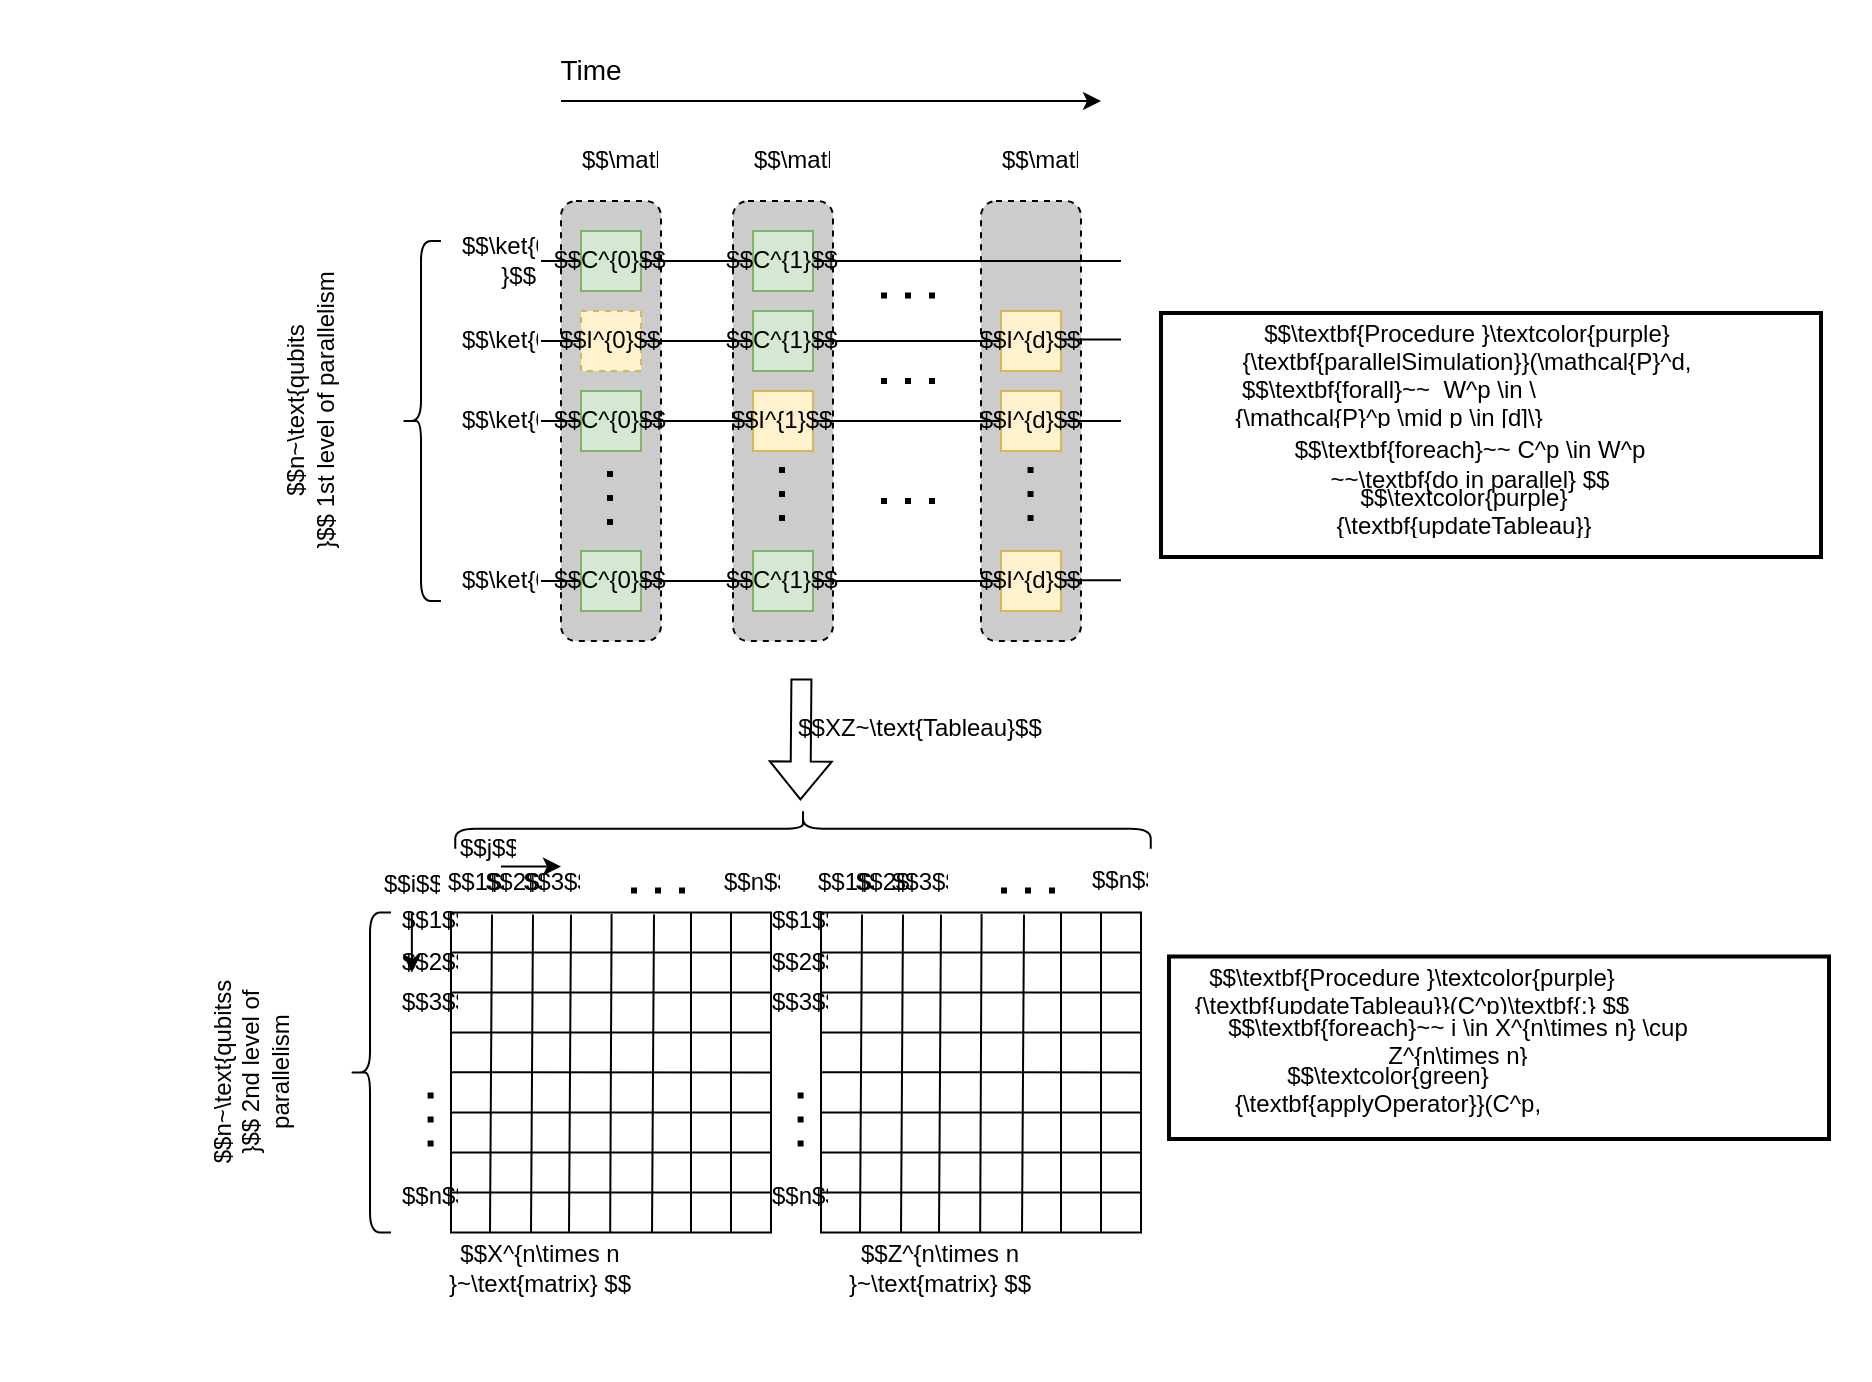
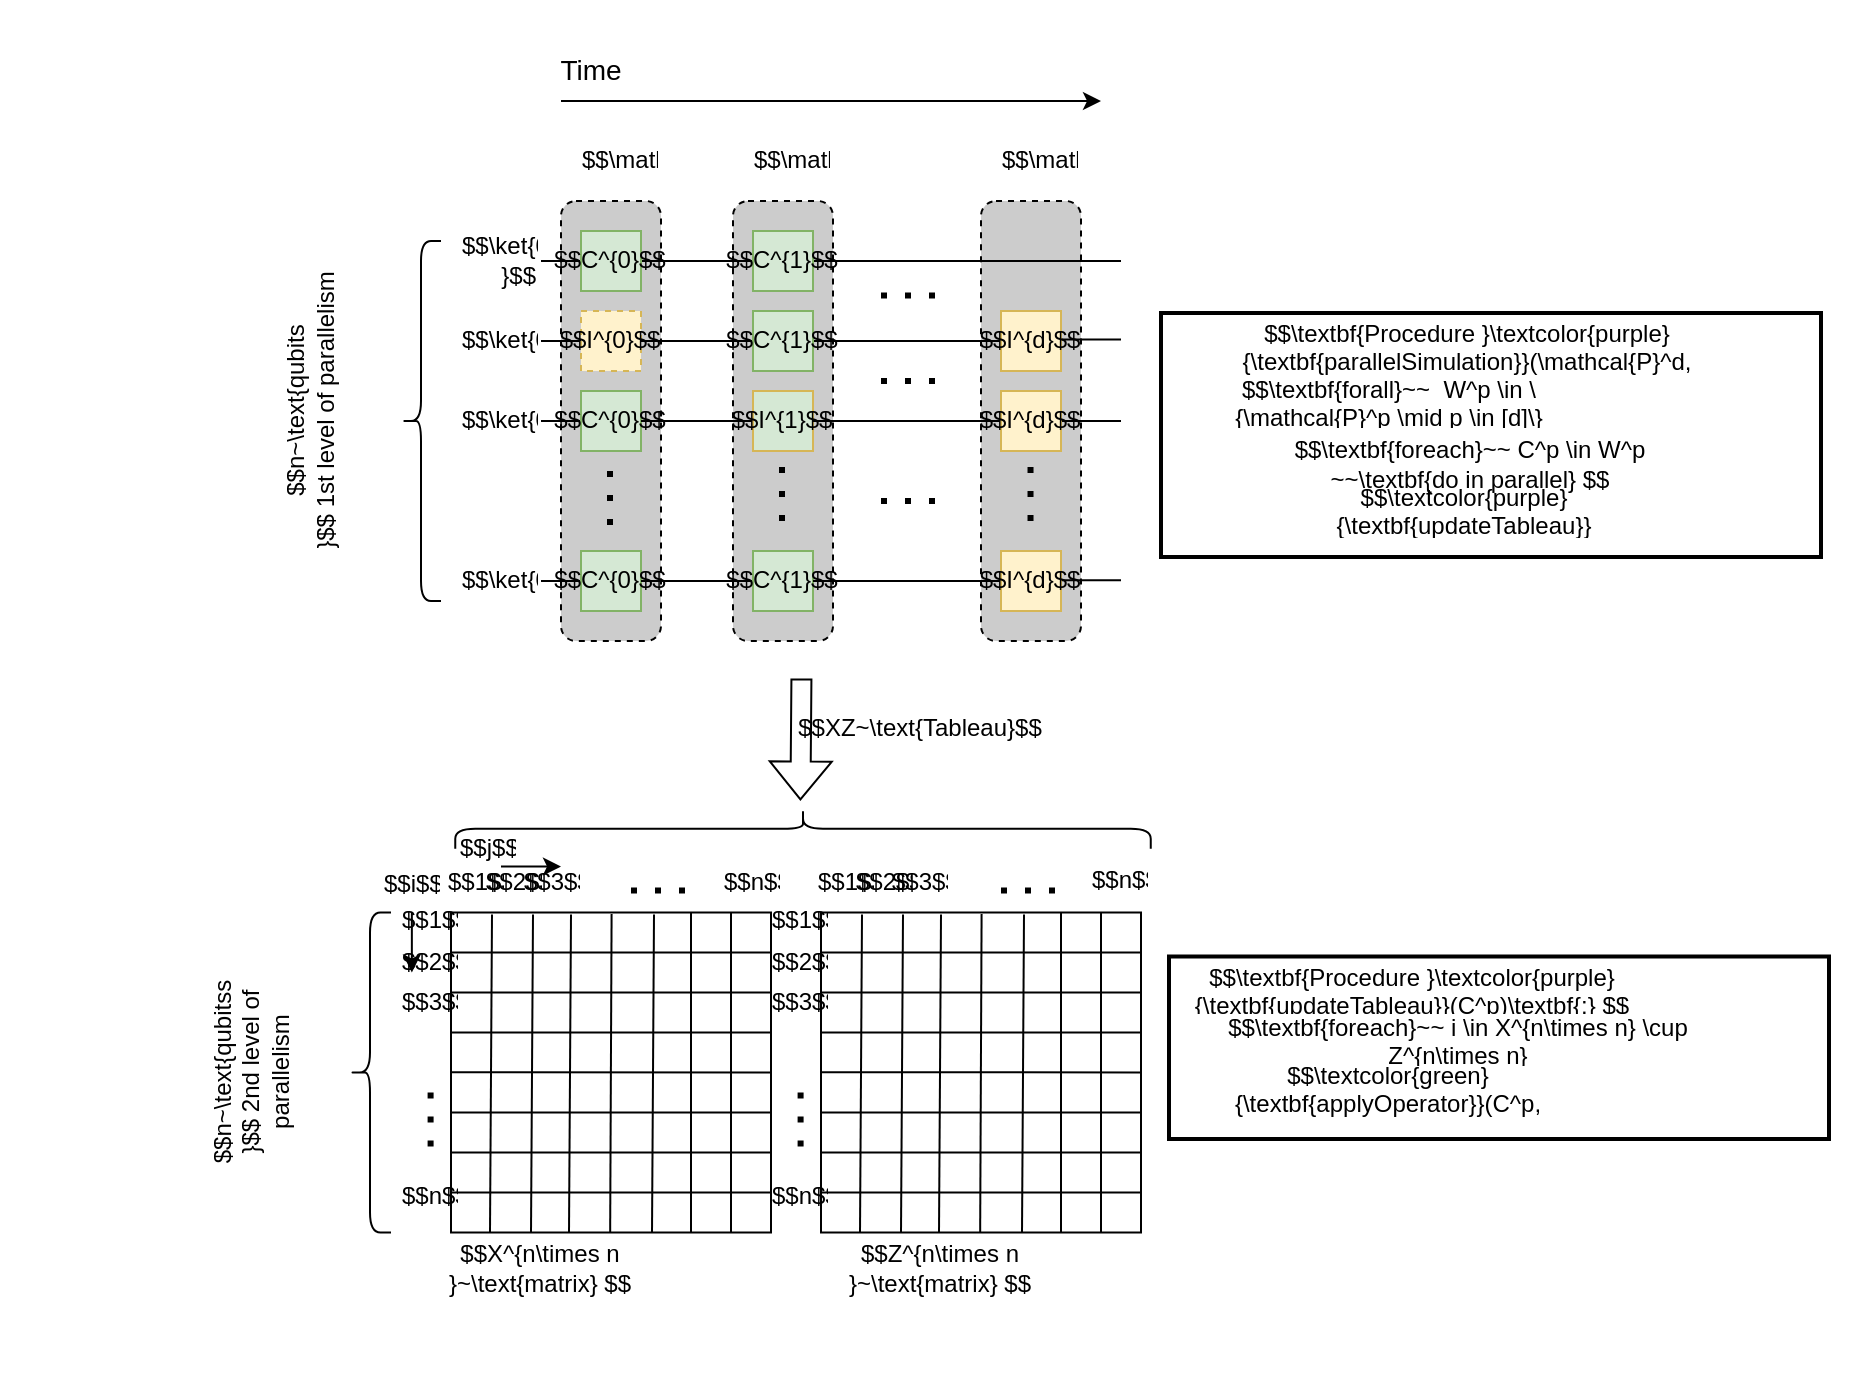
(783, 421) -> (783, 421)
